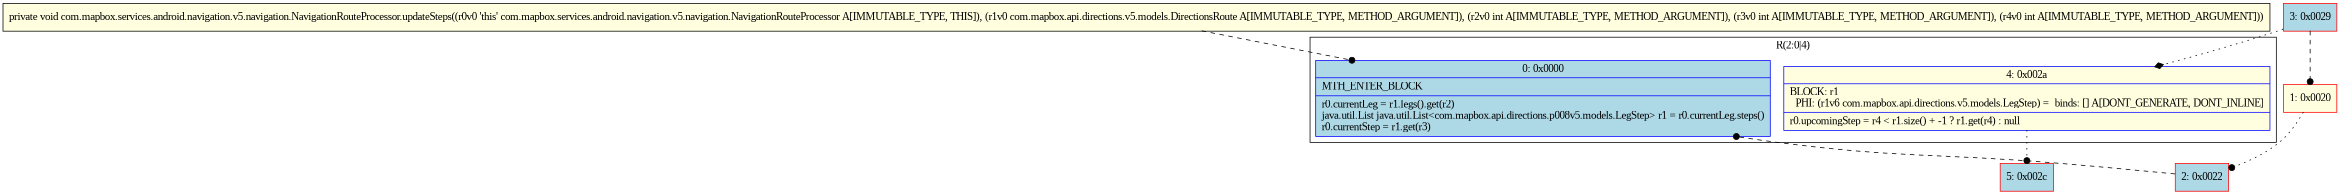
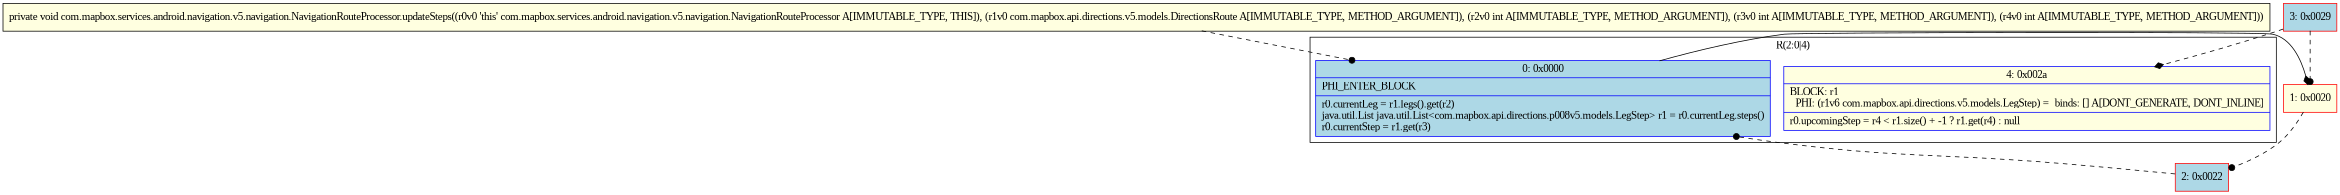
none -> (1992, 33)
(2224, 48) -> (2224, 48)
(1372, 86) -> (1369, 86)
(2273, 147) -> (2273, 147)
(2027, 177) -> none
